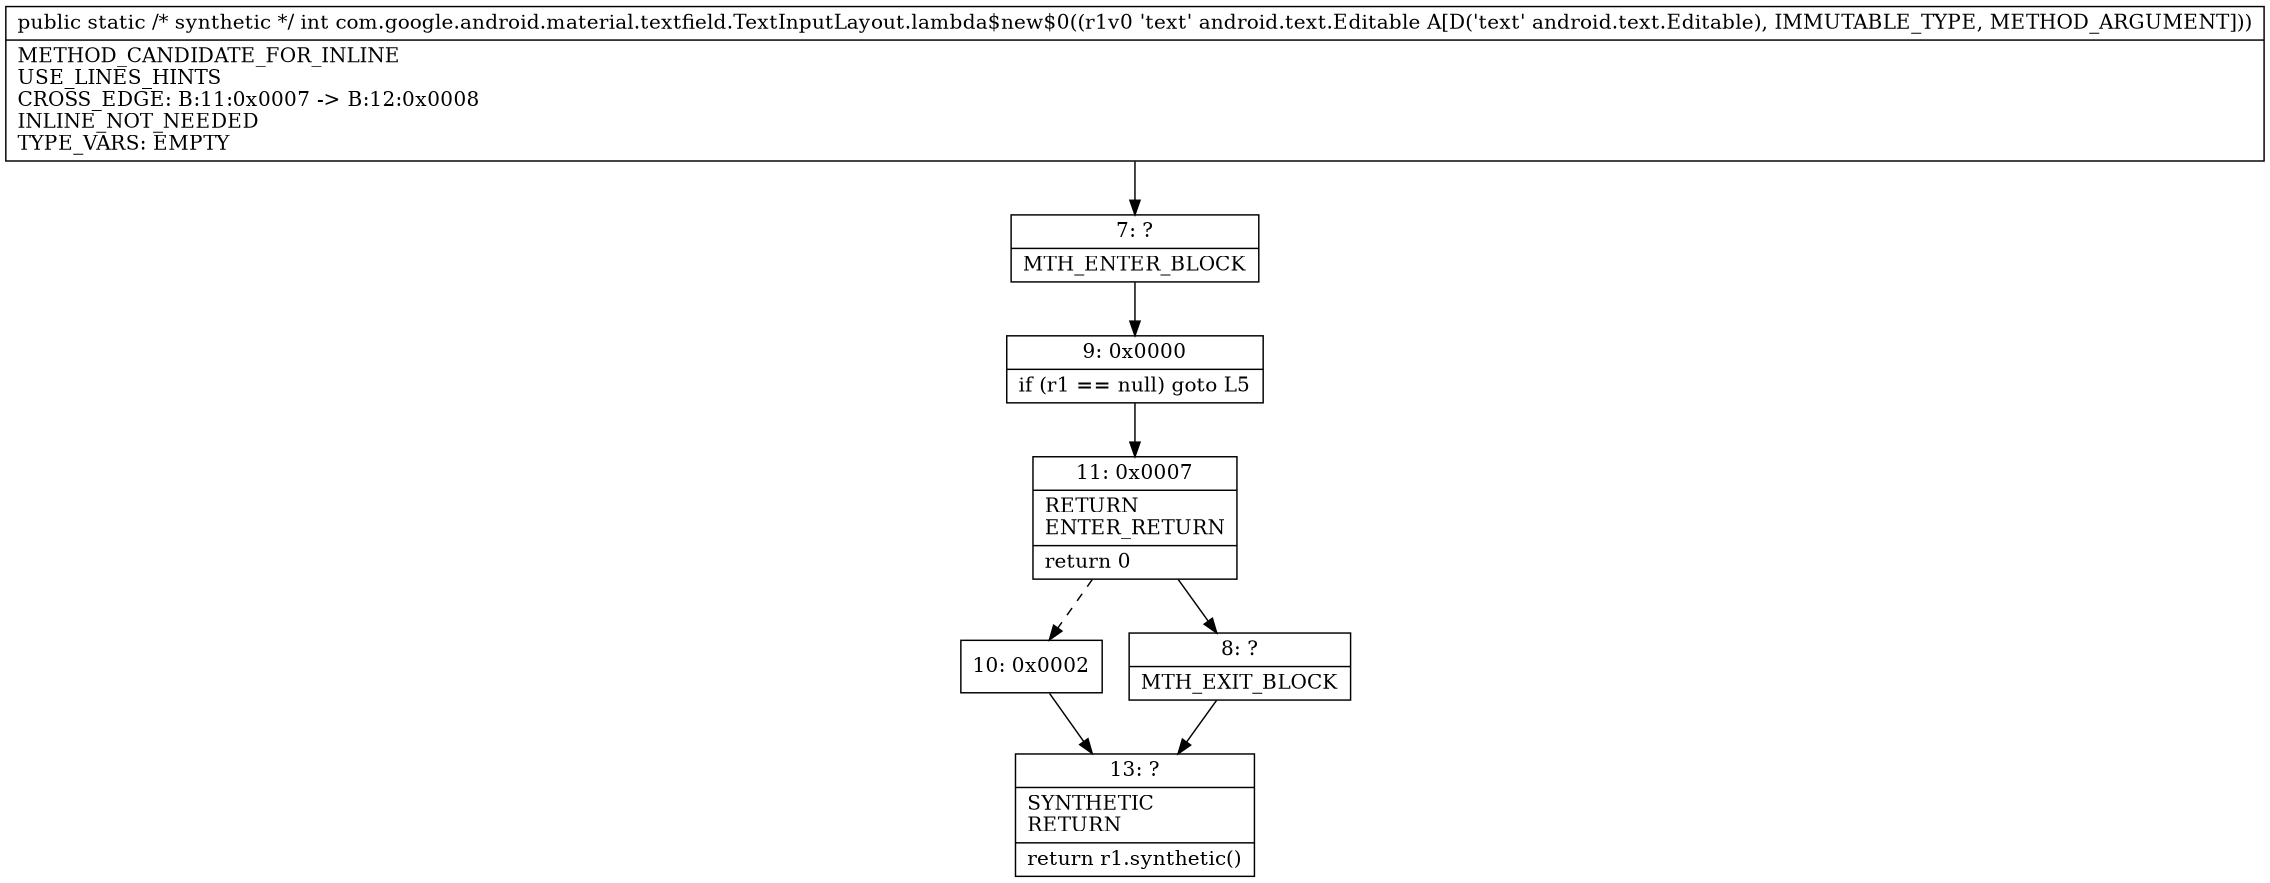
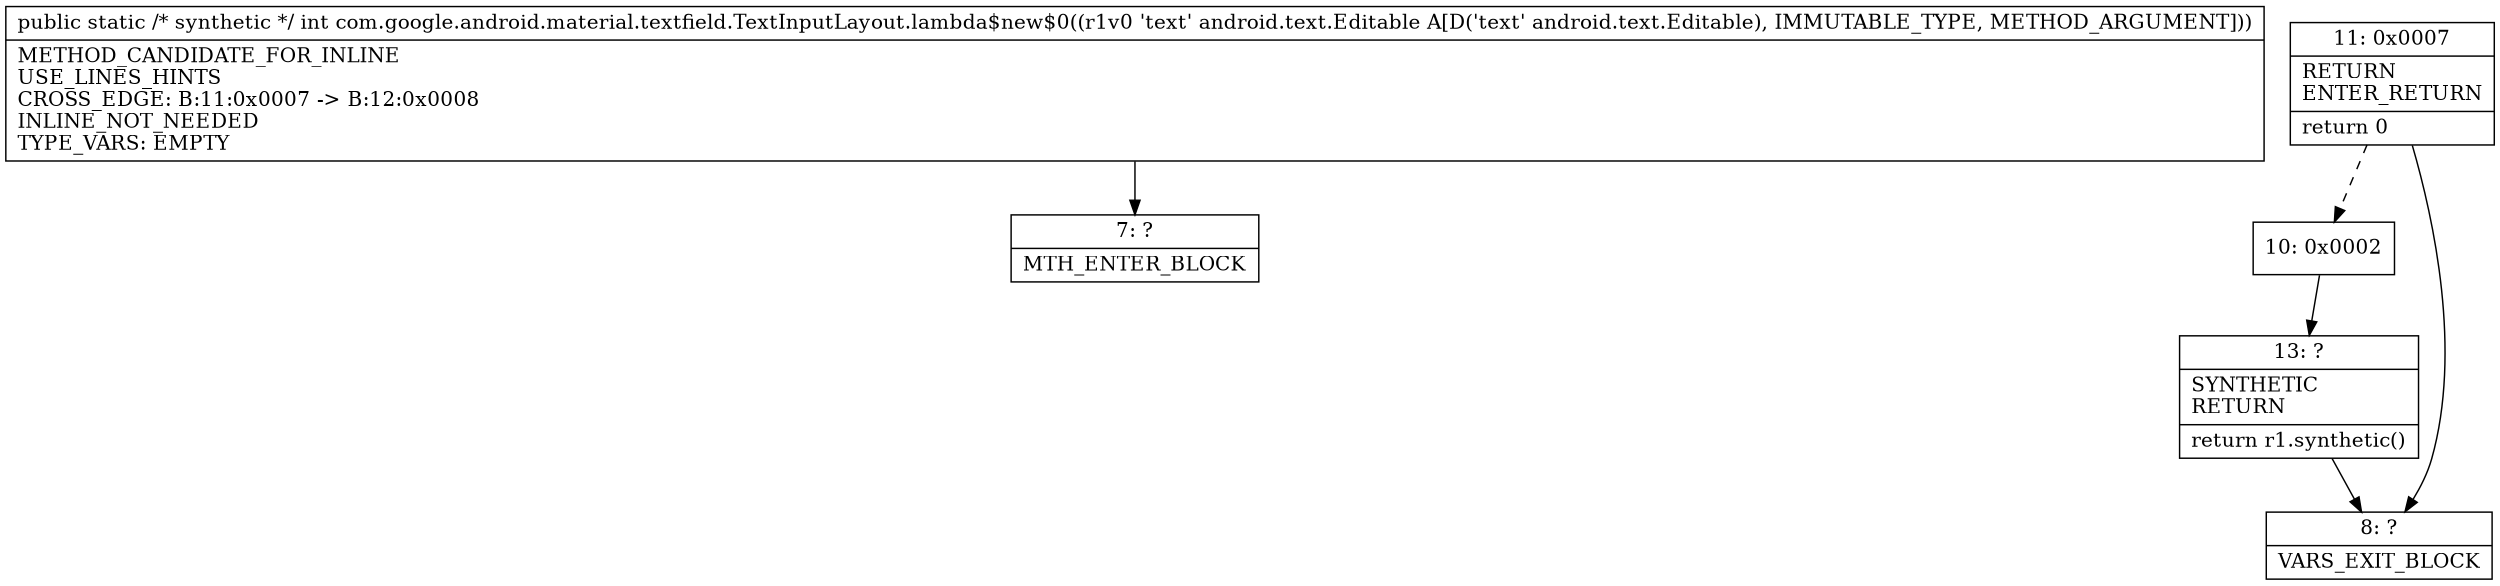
(1135, 369) -> none
(1240, 683) -> (2379, 562)
(1202, 721) -> (2343, 479)
